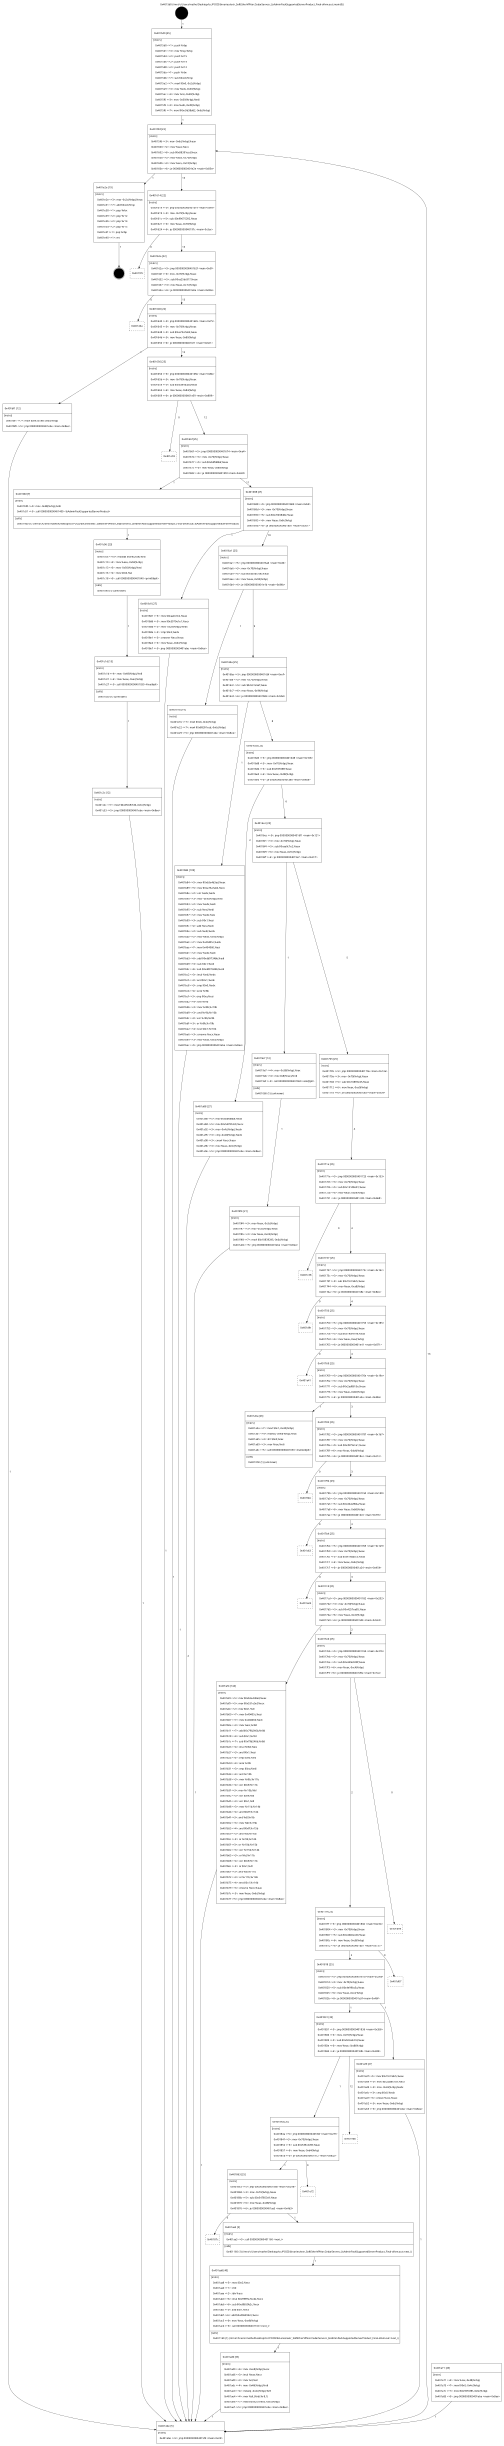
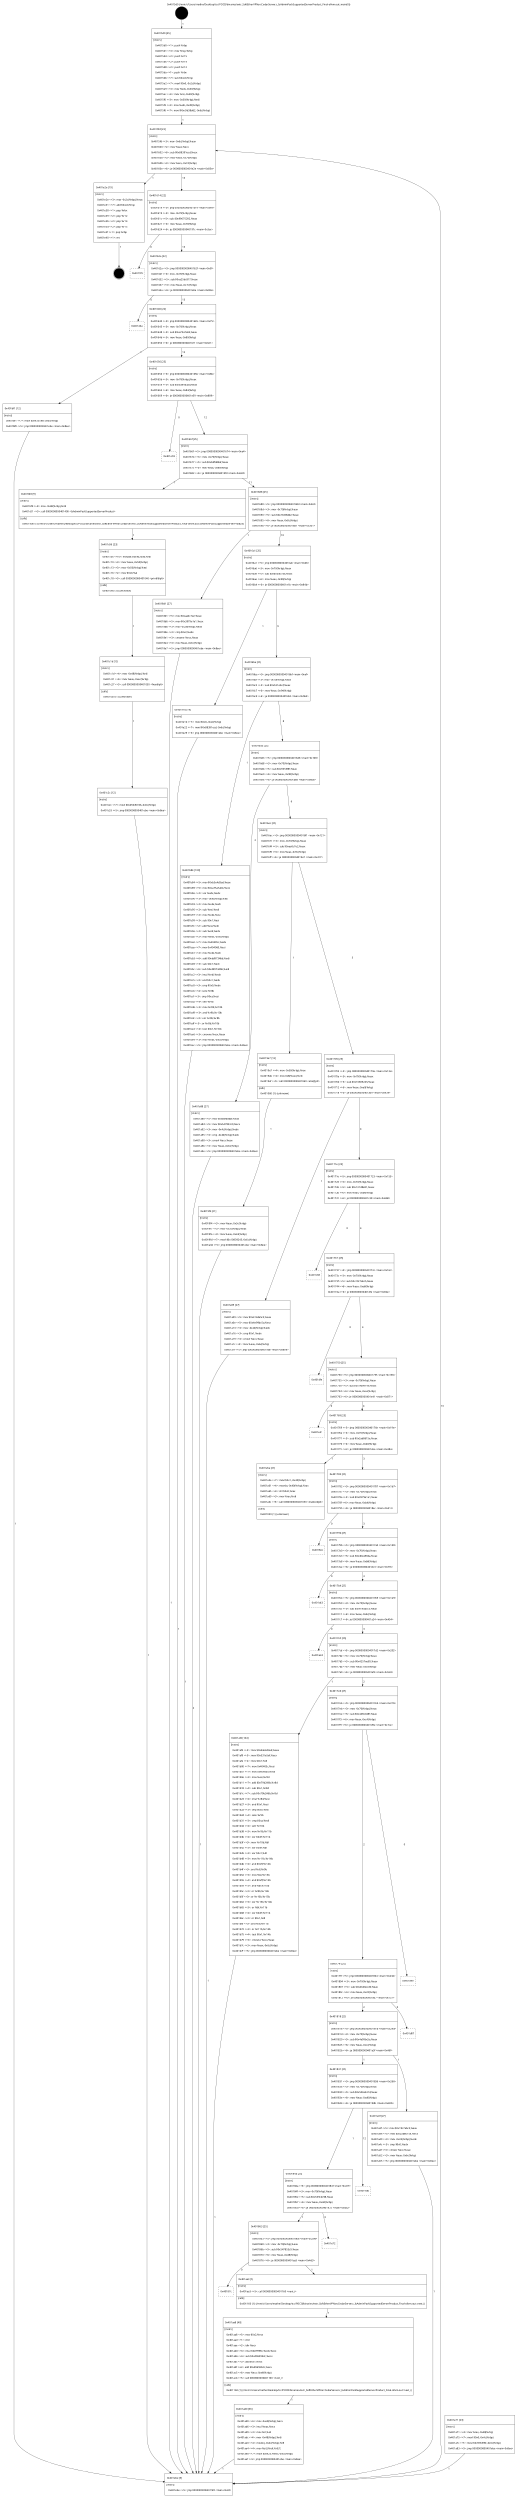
none -> (255, 1328)
